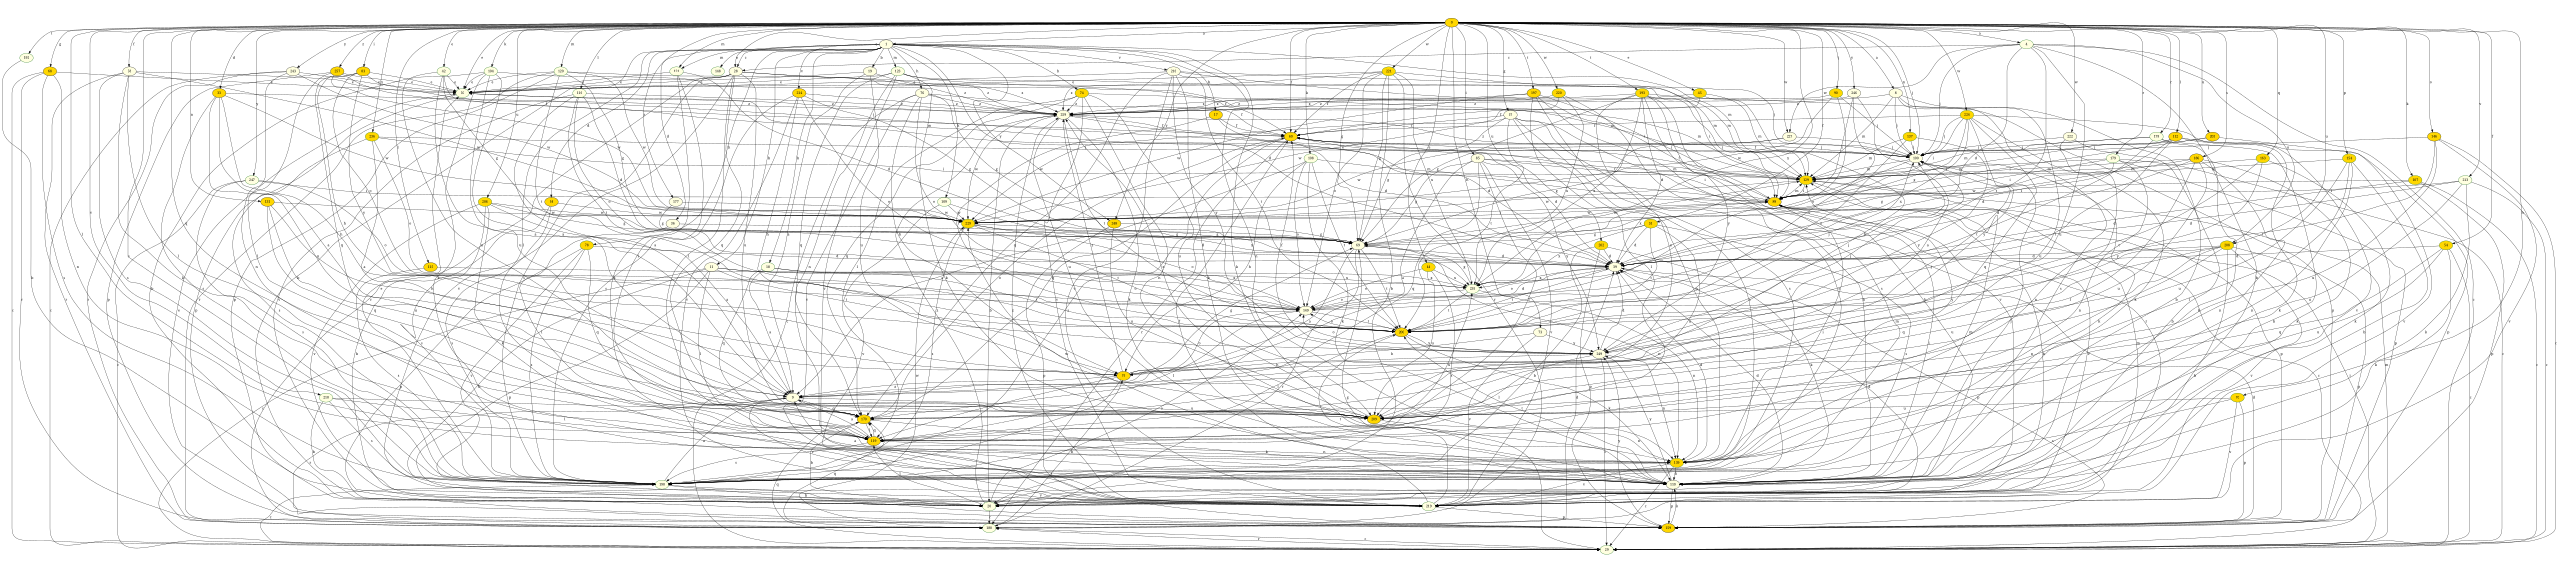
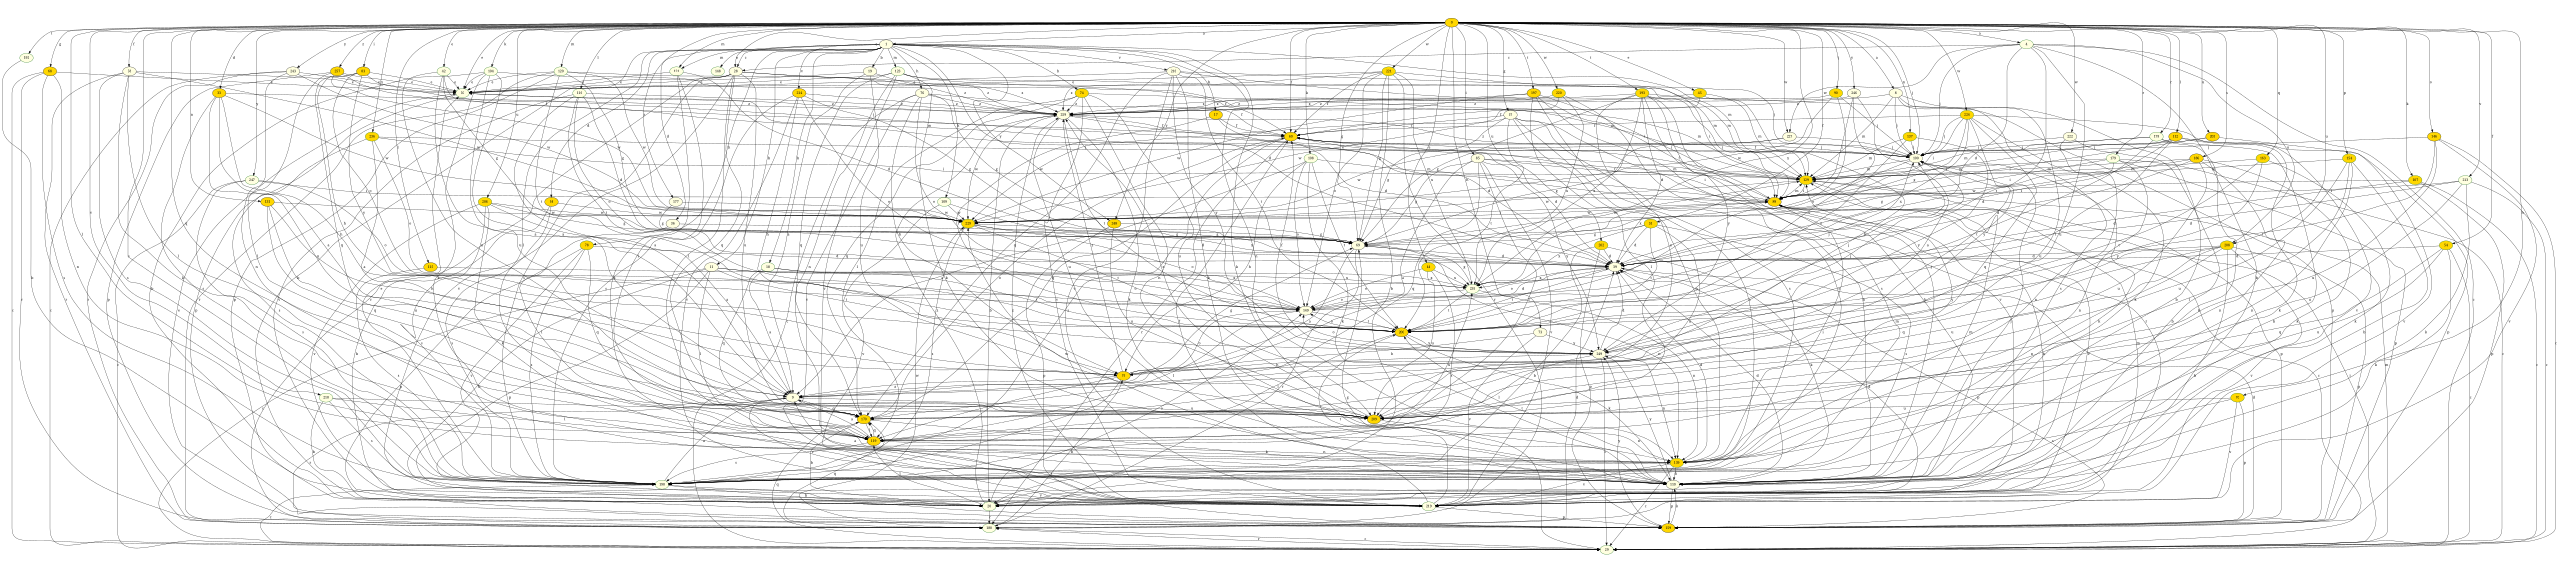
(1383, 286) -> none
(1649, 404) -> none
